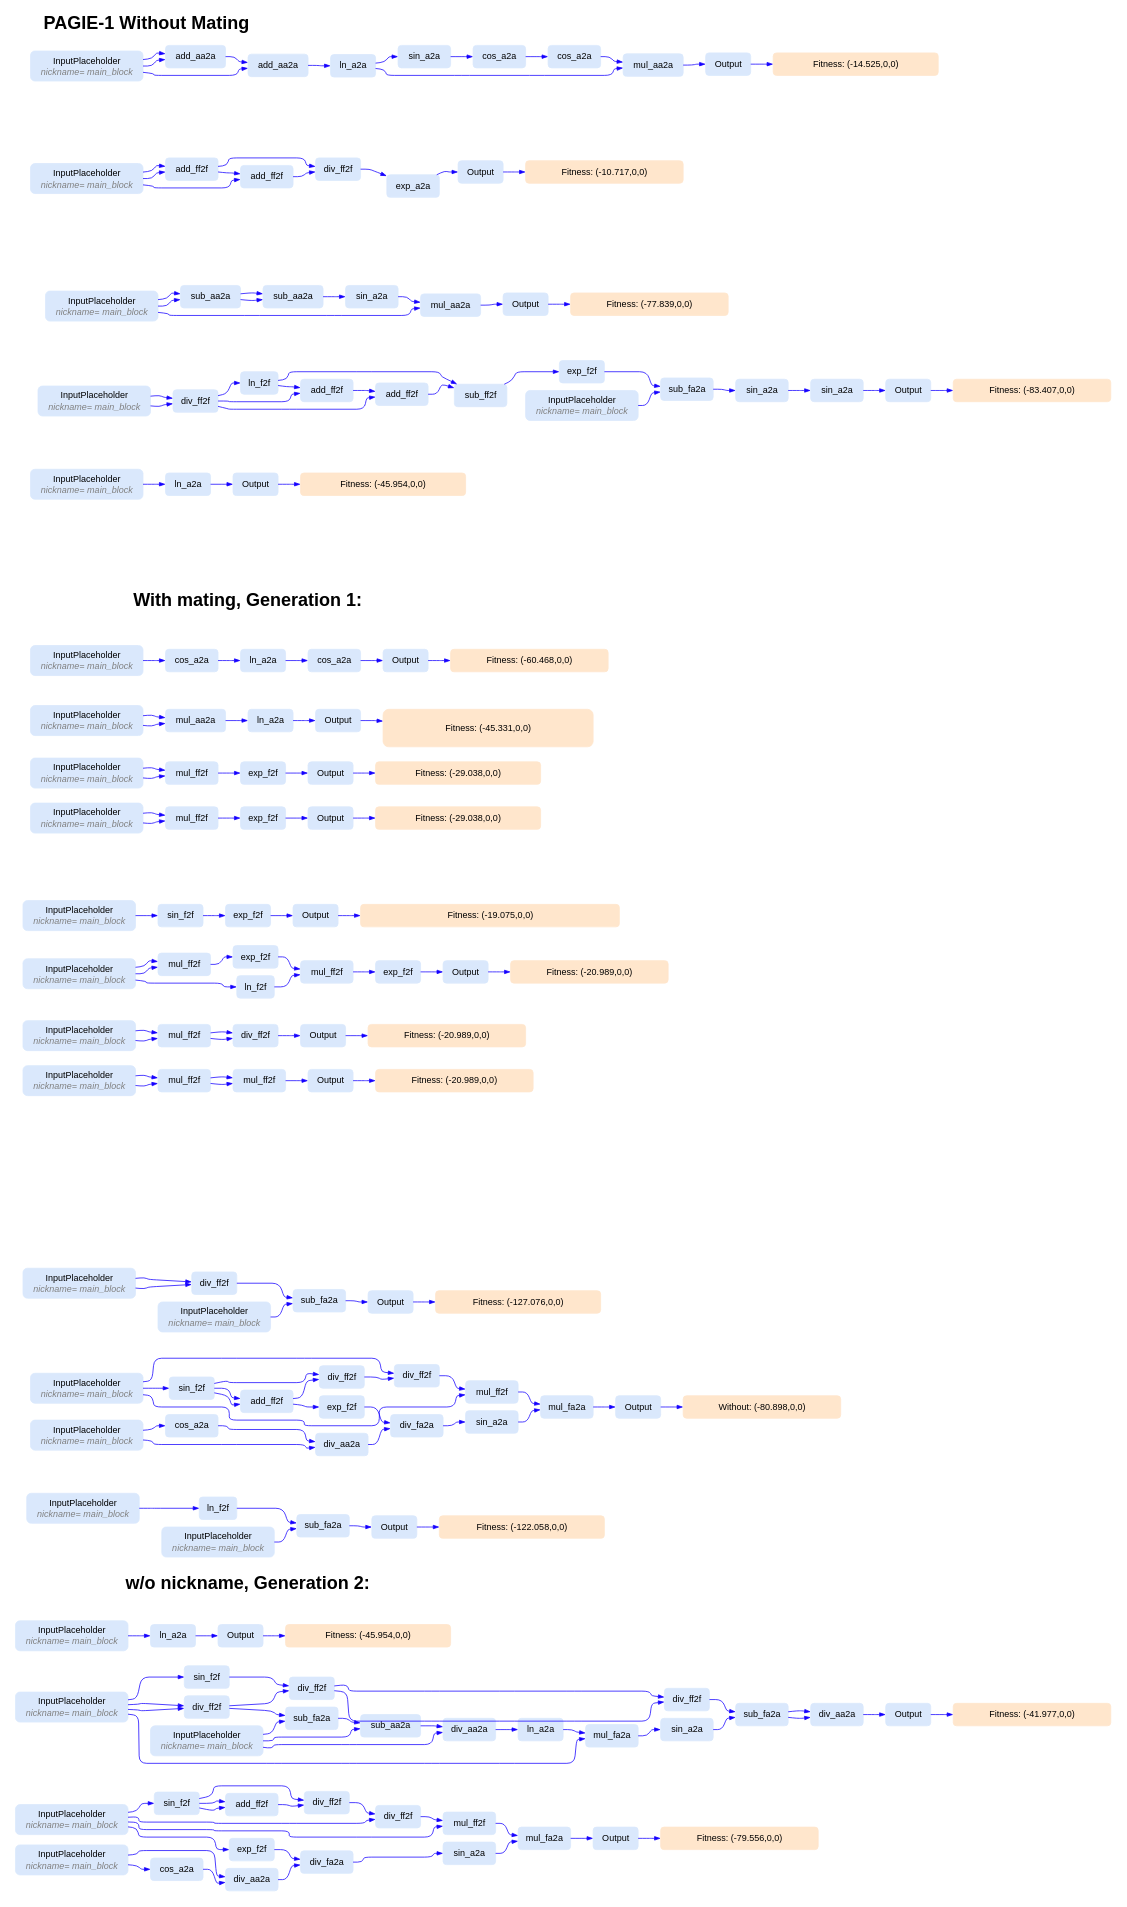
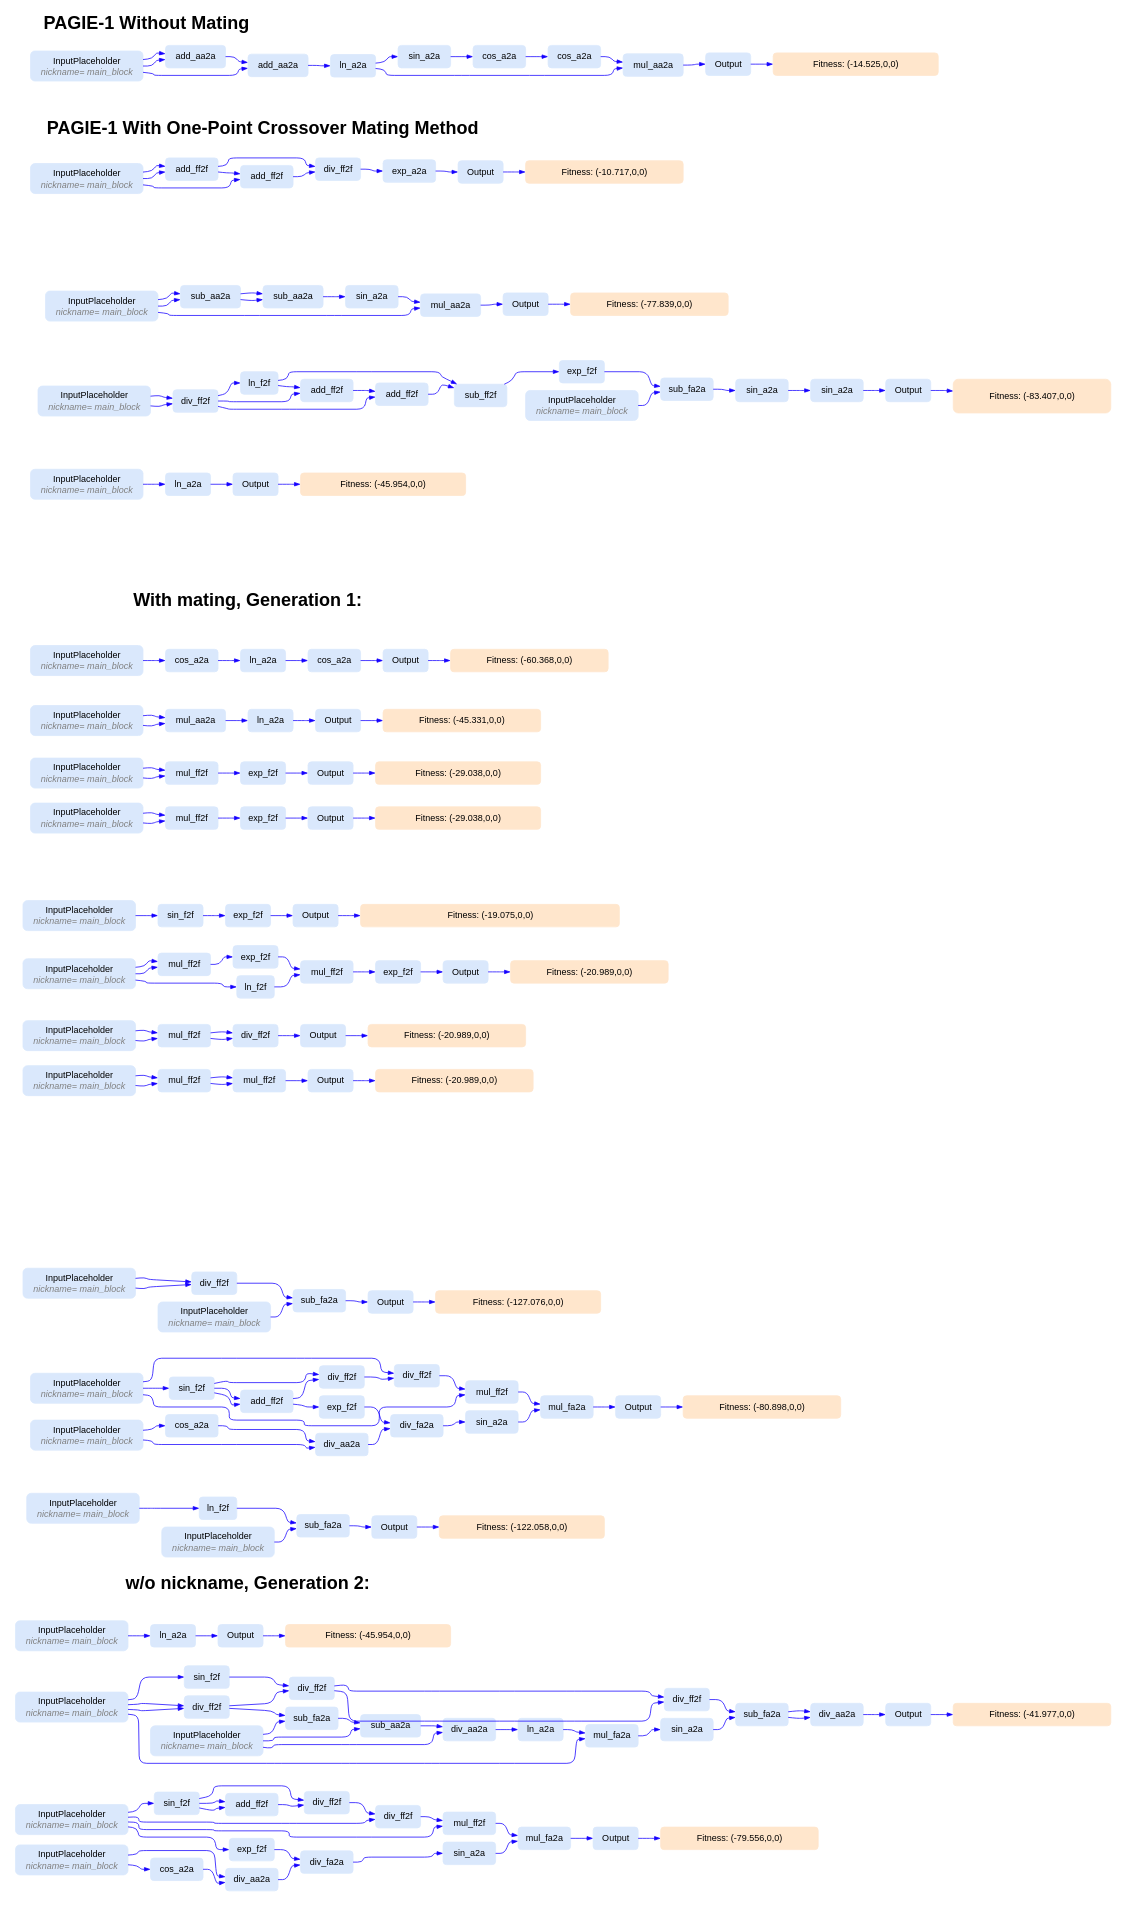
none -> (263, 128)
(413, 186) -> (409, 171)
(1032, 390) -> (1032, 396)
(530, 660) -> (530, 660)
(488, 728) -> (462, 720)
(762, 1407) -> (762, 1407)
